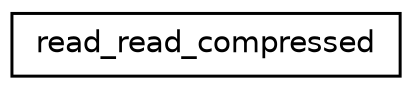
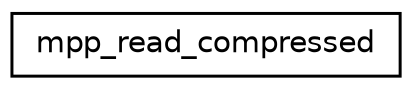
(206, 45) -> (206, 45)
